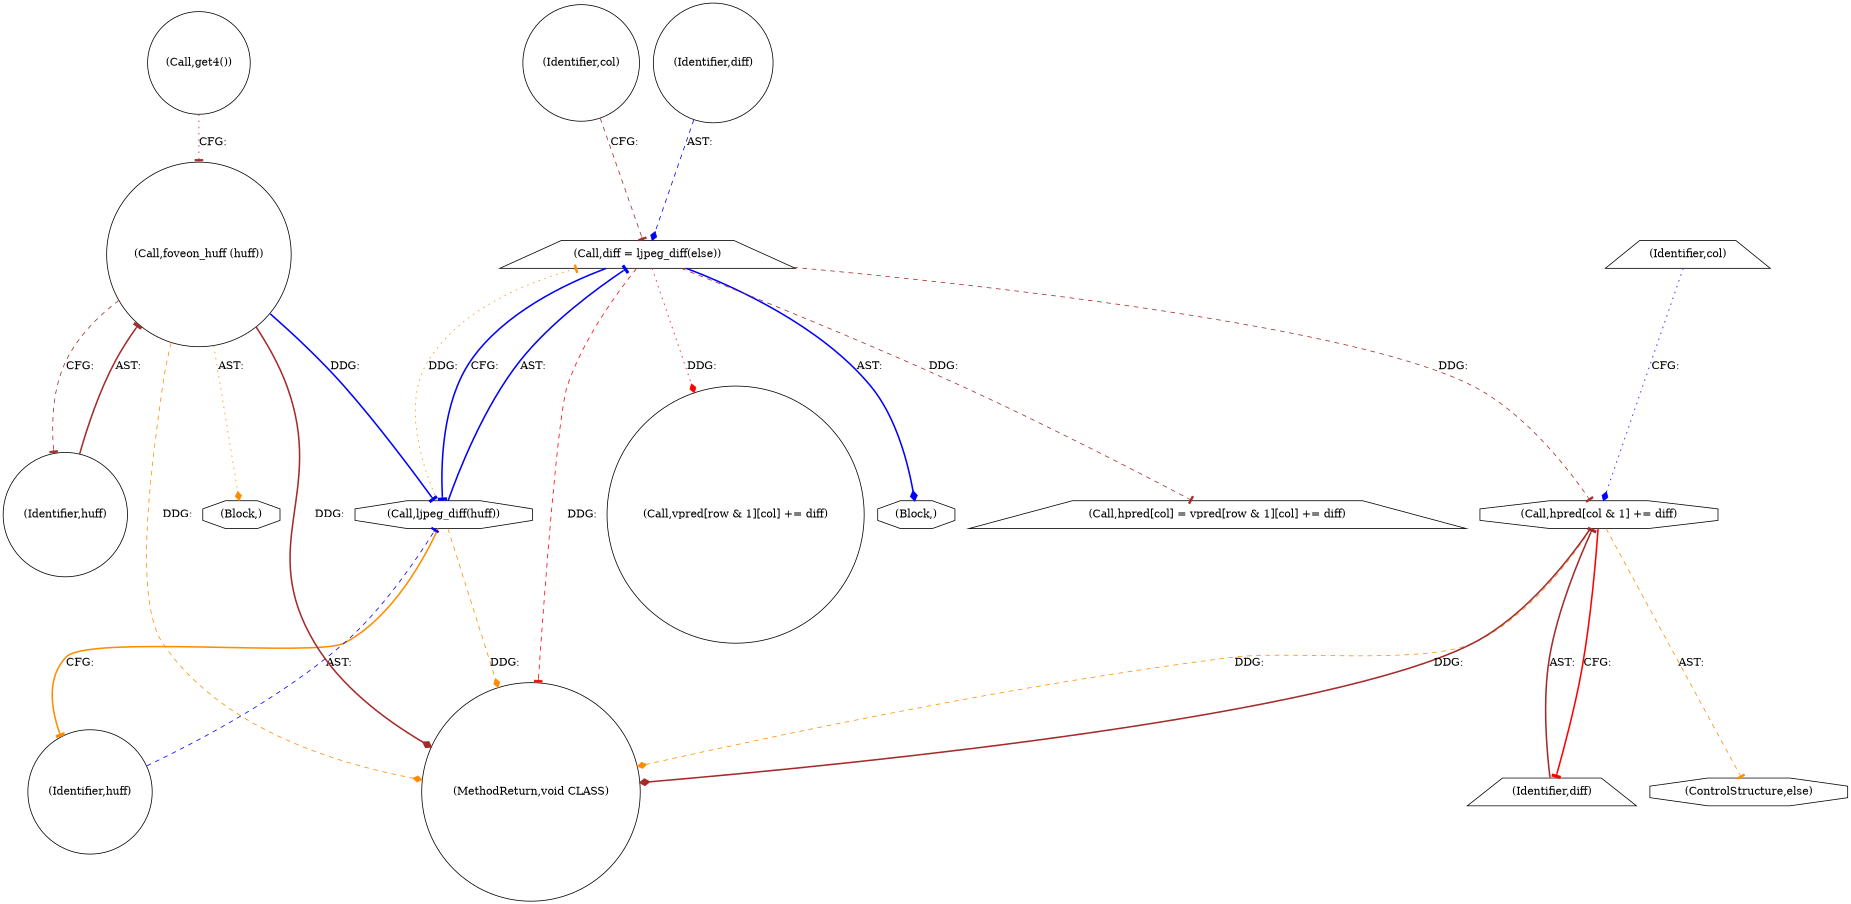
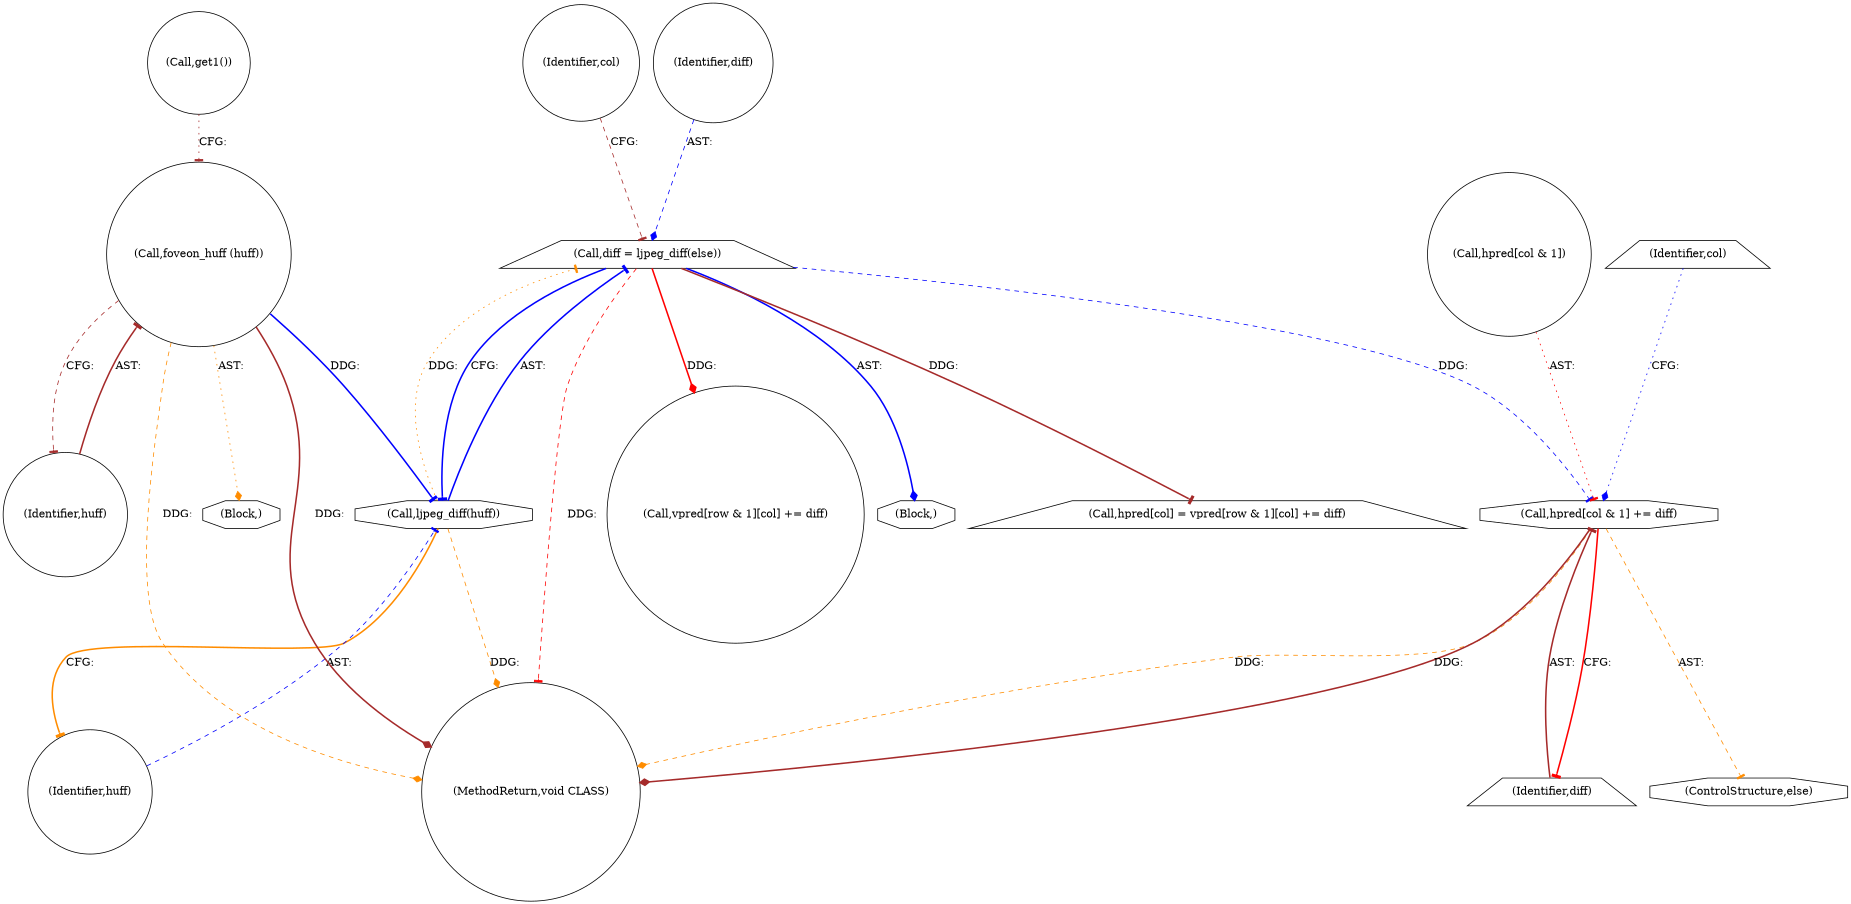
(199, 63) -> (199, 63)
none -> (1509, 254)
(1217, 320) -> (1217, 320)
(672, 326) -> (672, 326)
(939, 376) -> (939, 376)
